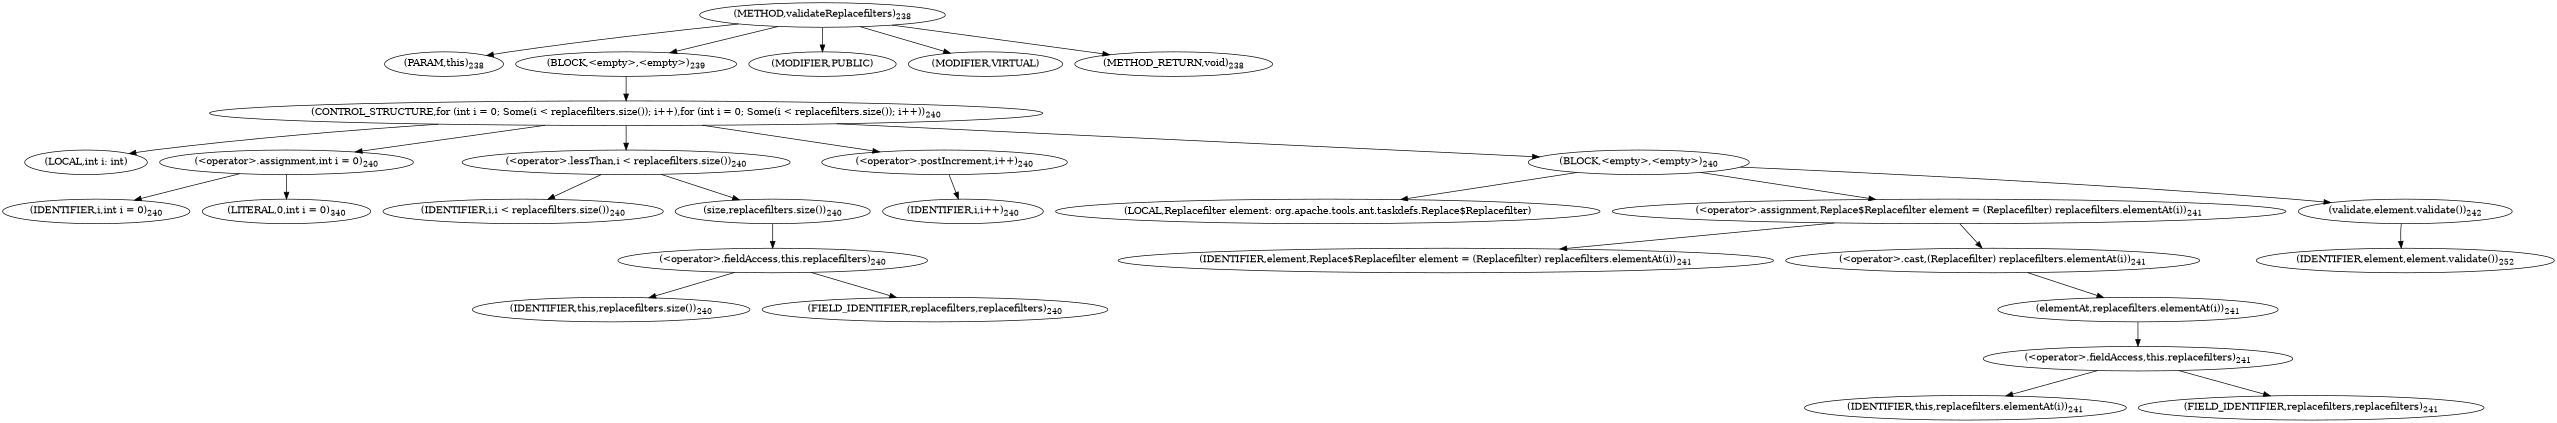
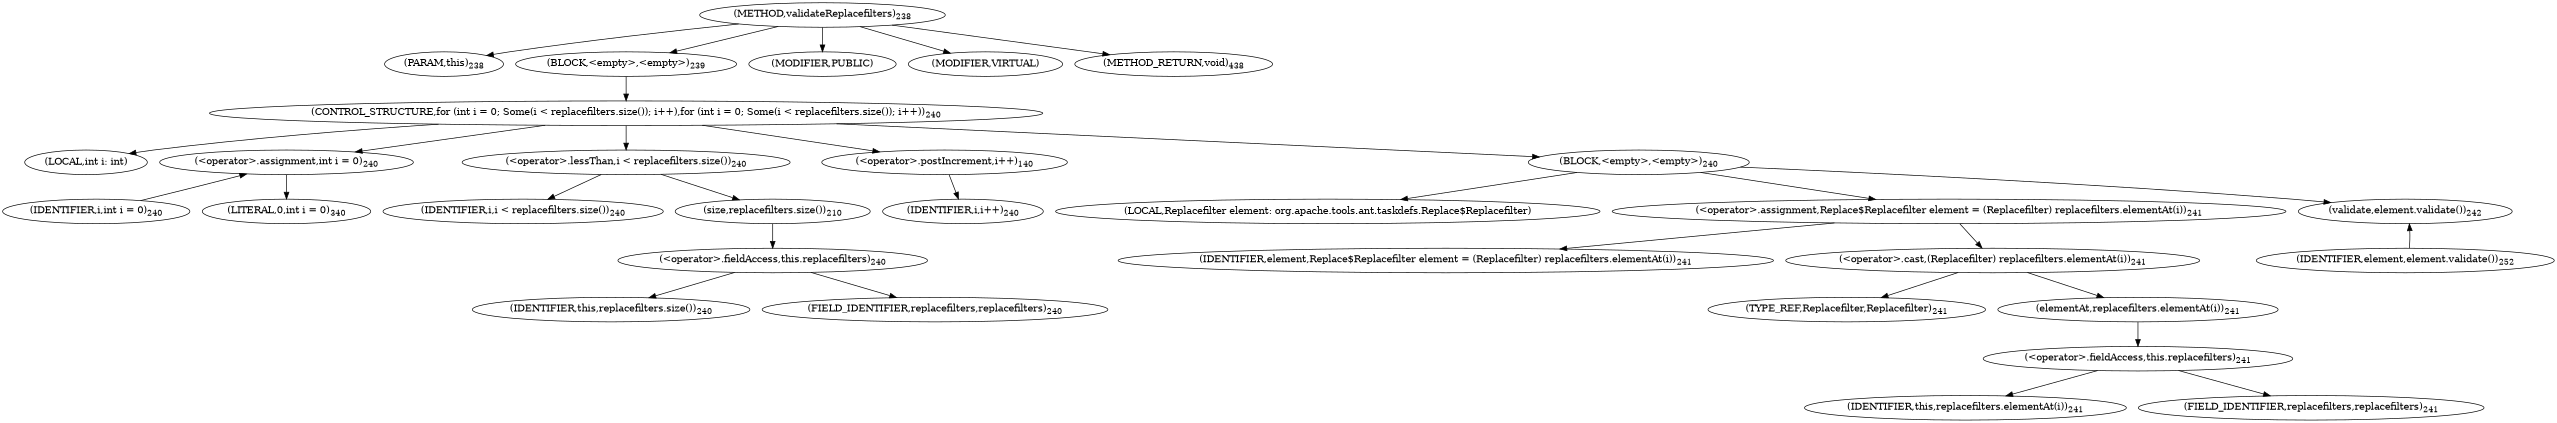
(1236, 63) -> (1236, 63)
(1026, 161) -> (1026, 161)
(190, 186) -> (190, 188)
(834, 210) -> (834, 210)
(2401, 233) -> (2410, 239)
none -> (1847, 310)
